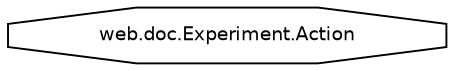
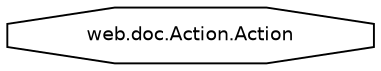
(227, 35) -> (191, 35)
